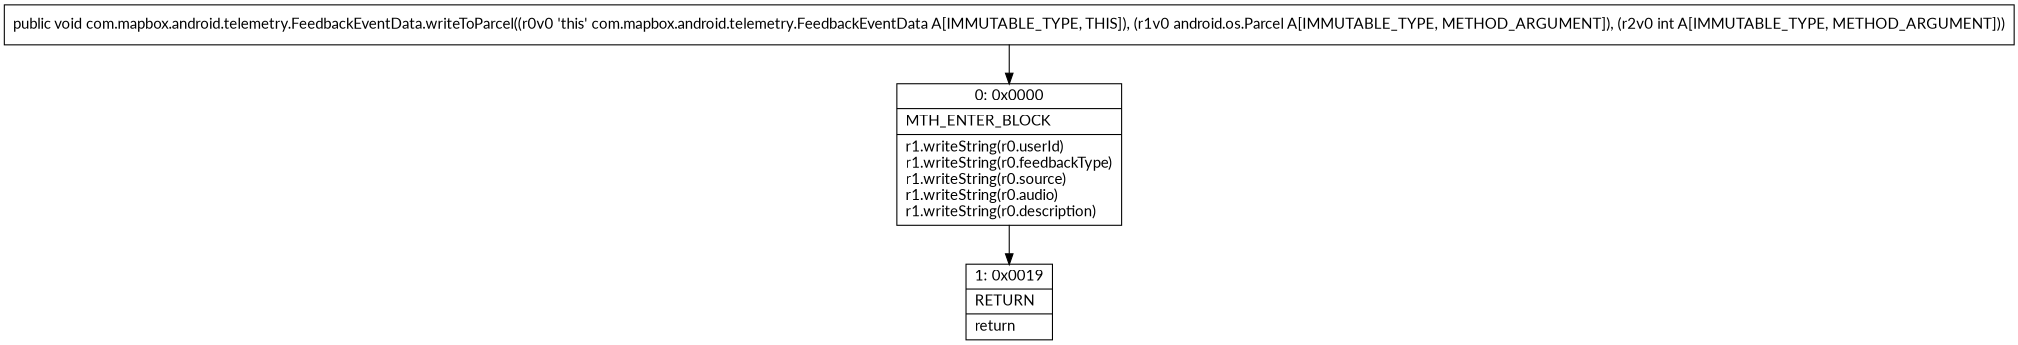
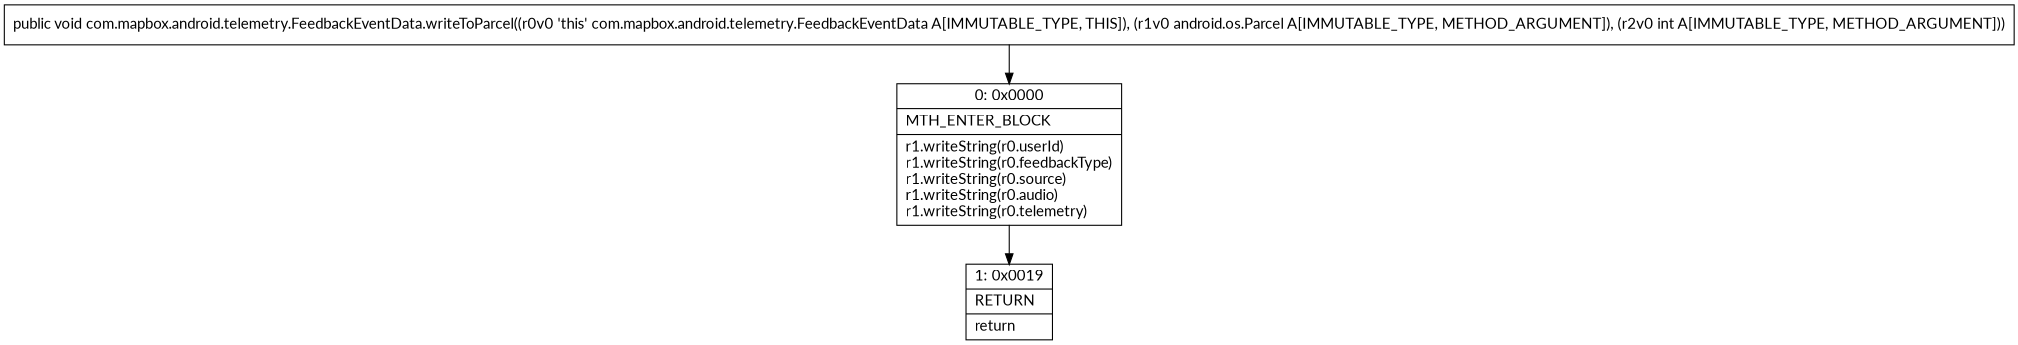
(1001, 212) -> (997, 212)
